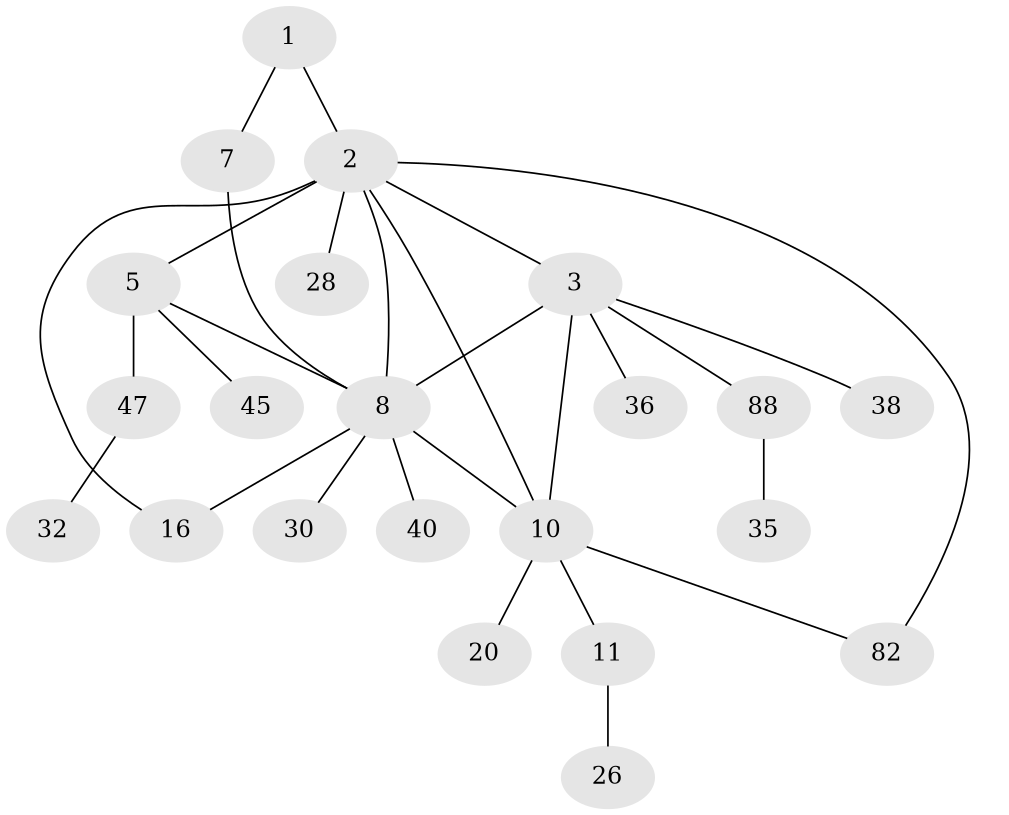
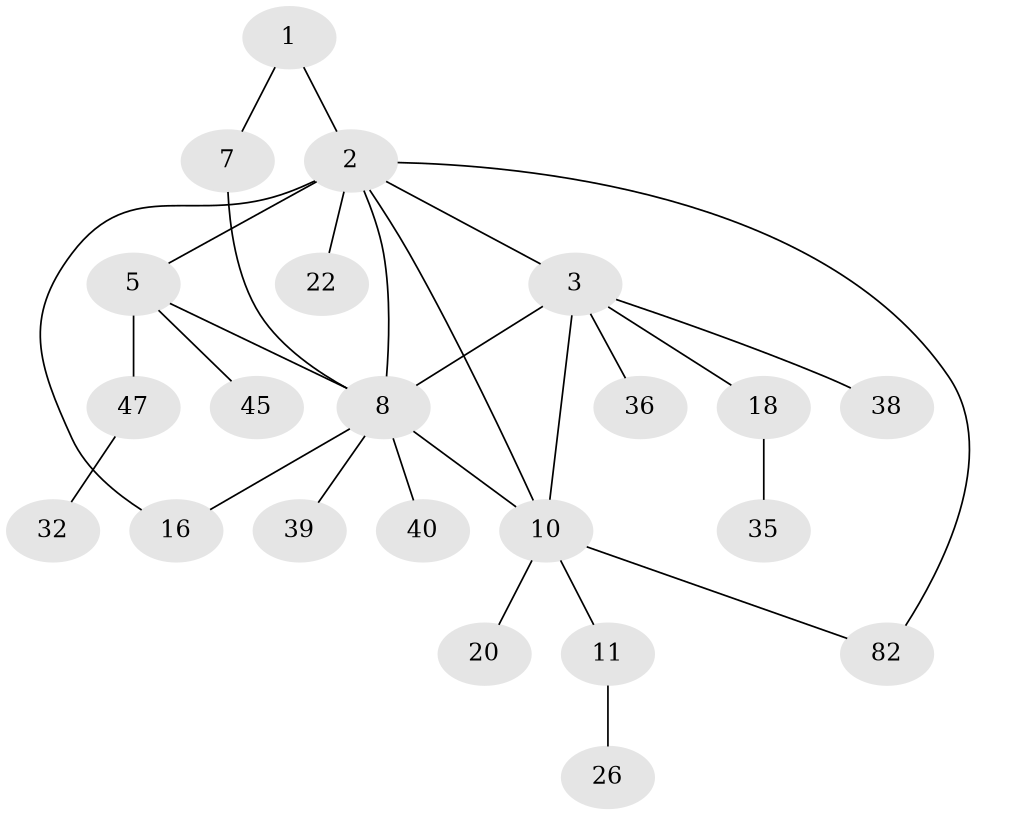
(322, 284) -> (322, 284)
(764, 408) -> (764, 408)
(300, 531) -> (300, 531)
